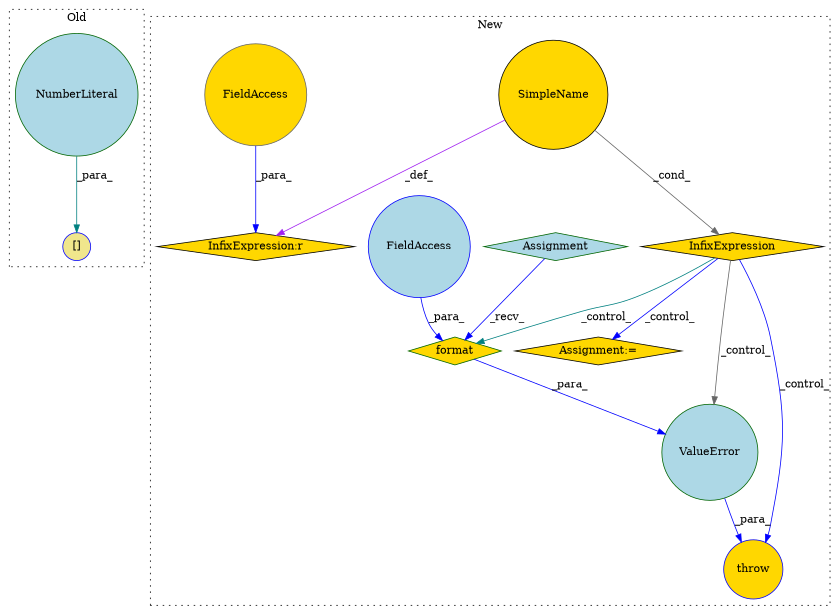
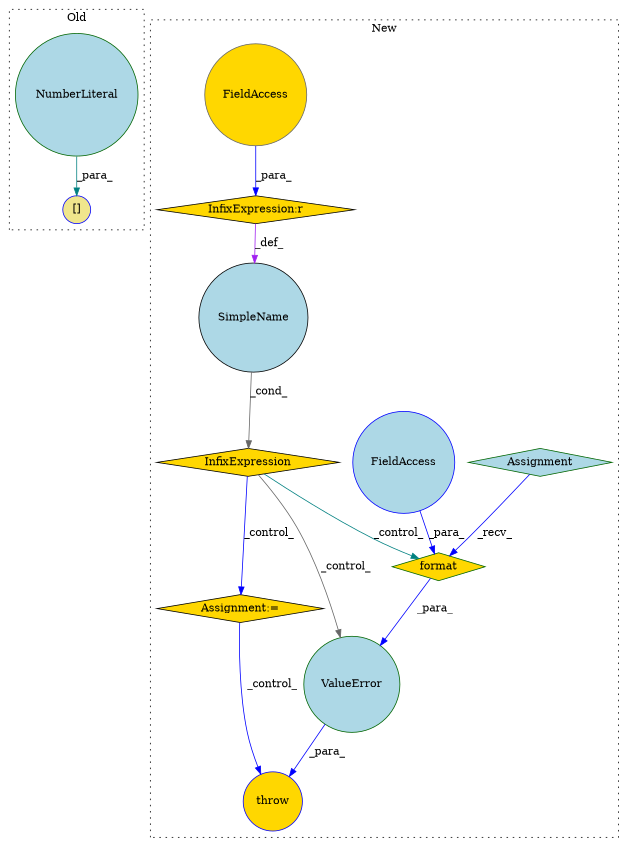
(553, 95) -> (253, 318)
(394, 176) -> (255, 239)
(780, 394) -> (242, 696)
